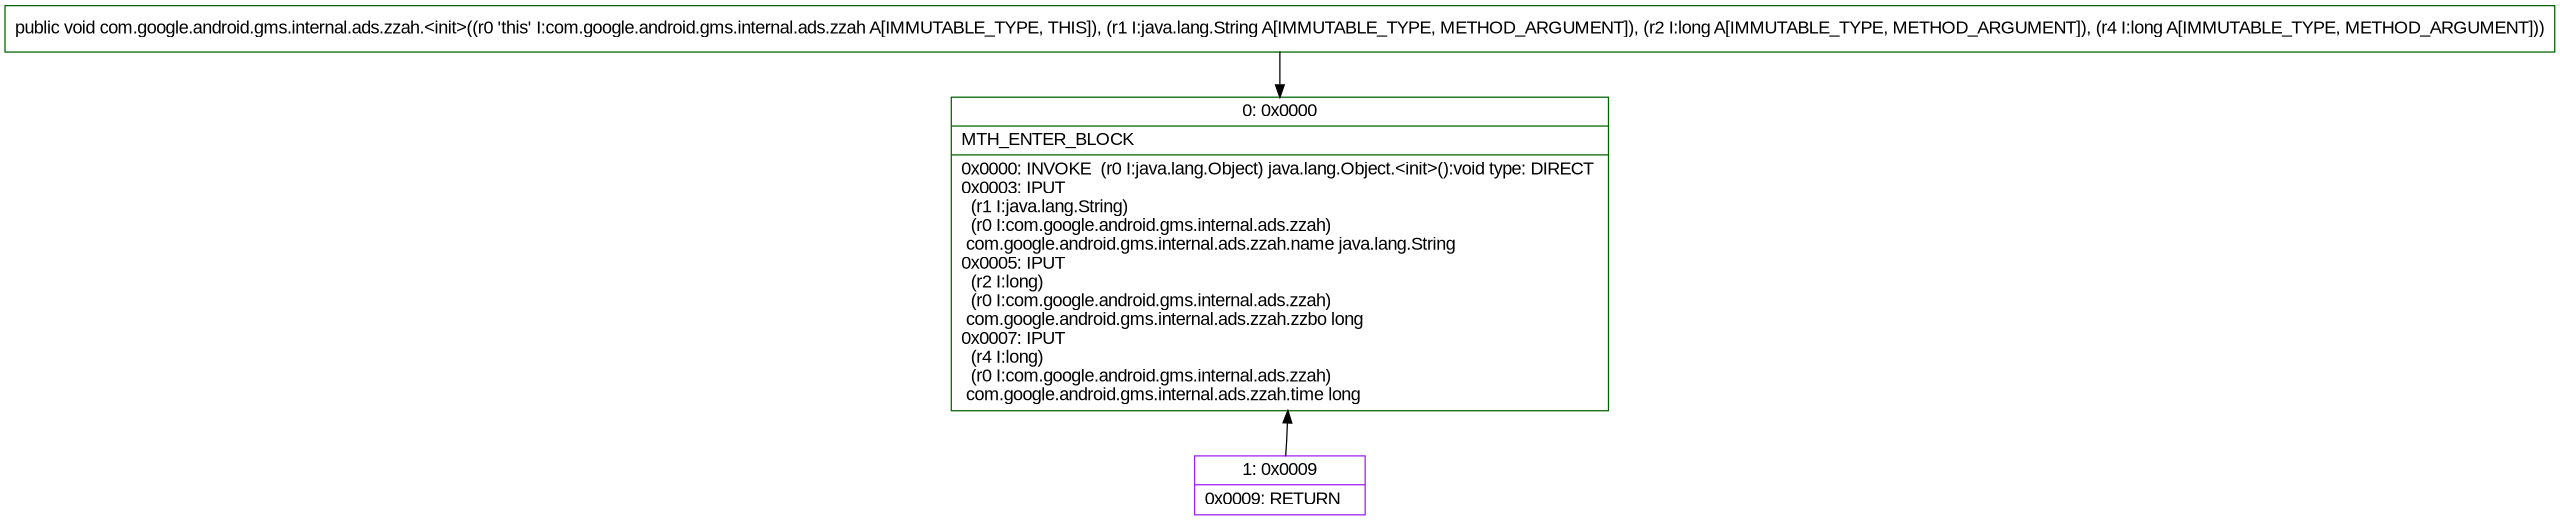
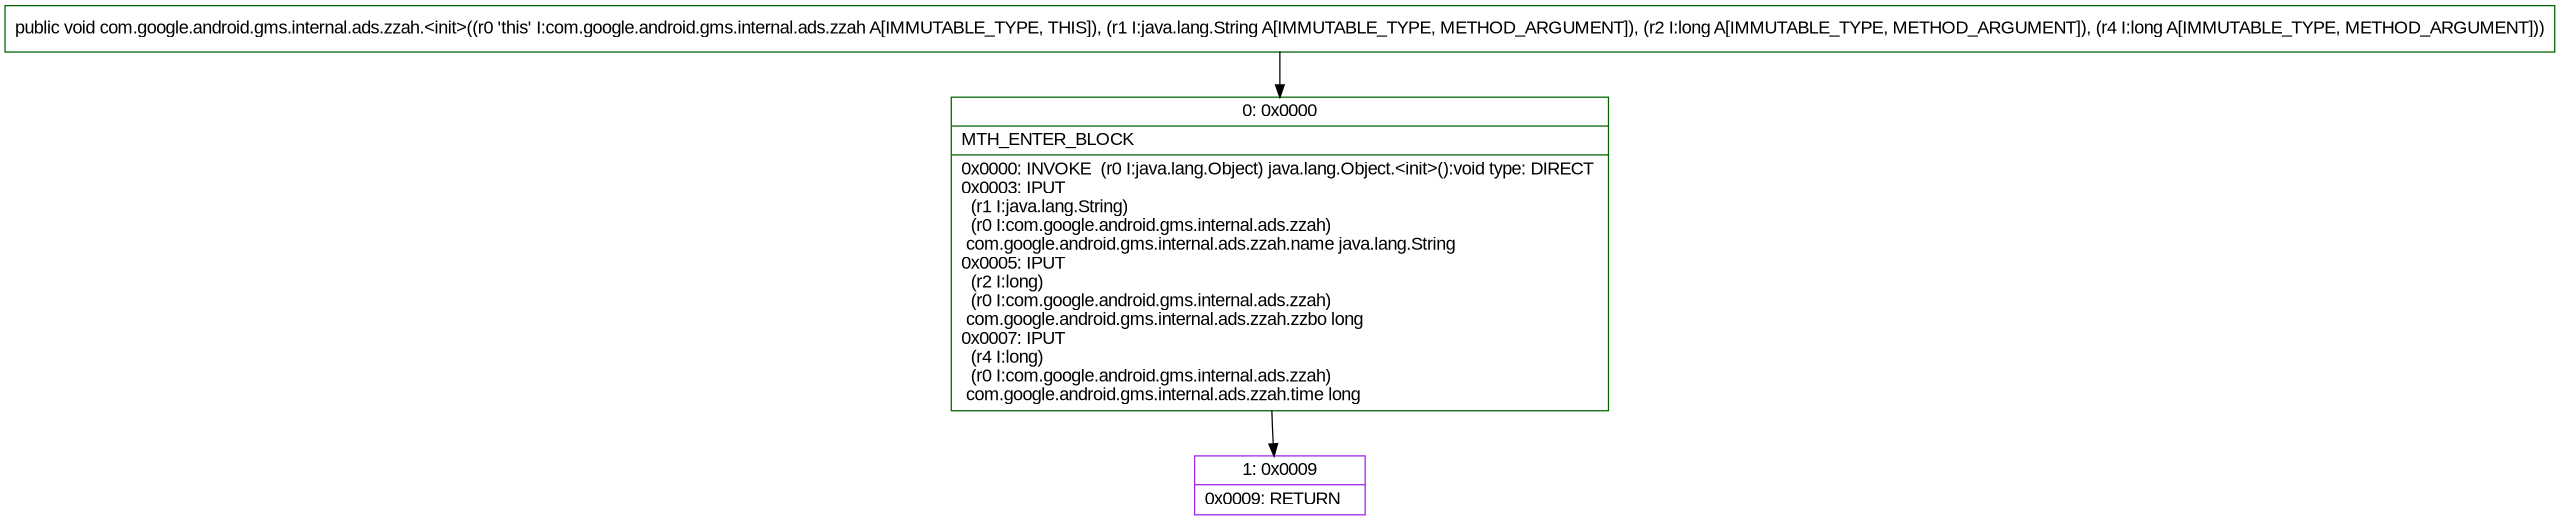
(1287, 440) -> (1272, 427)
